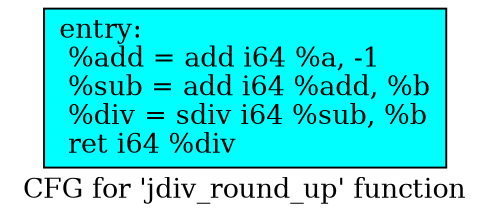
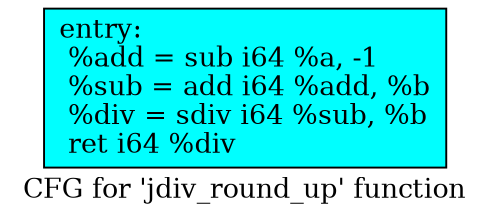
(220, 58) -> (219, 58)
